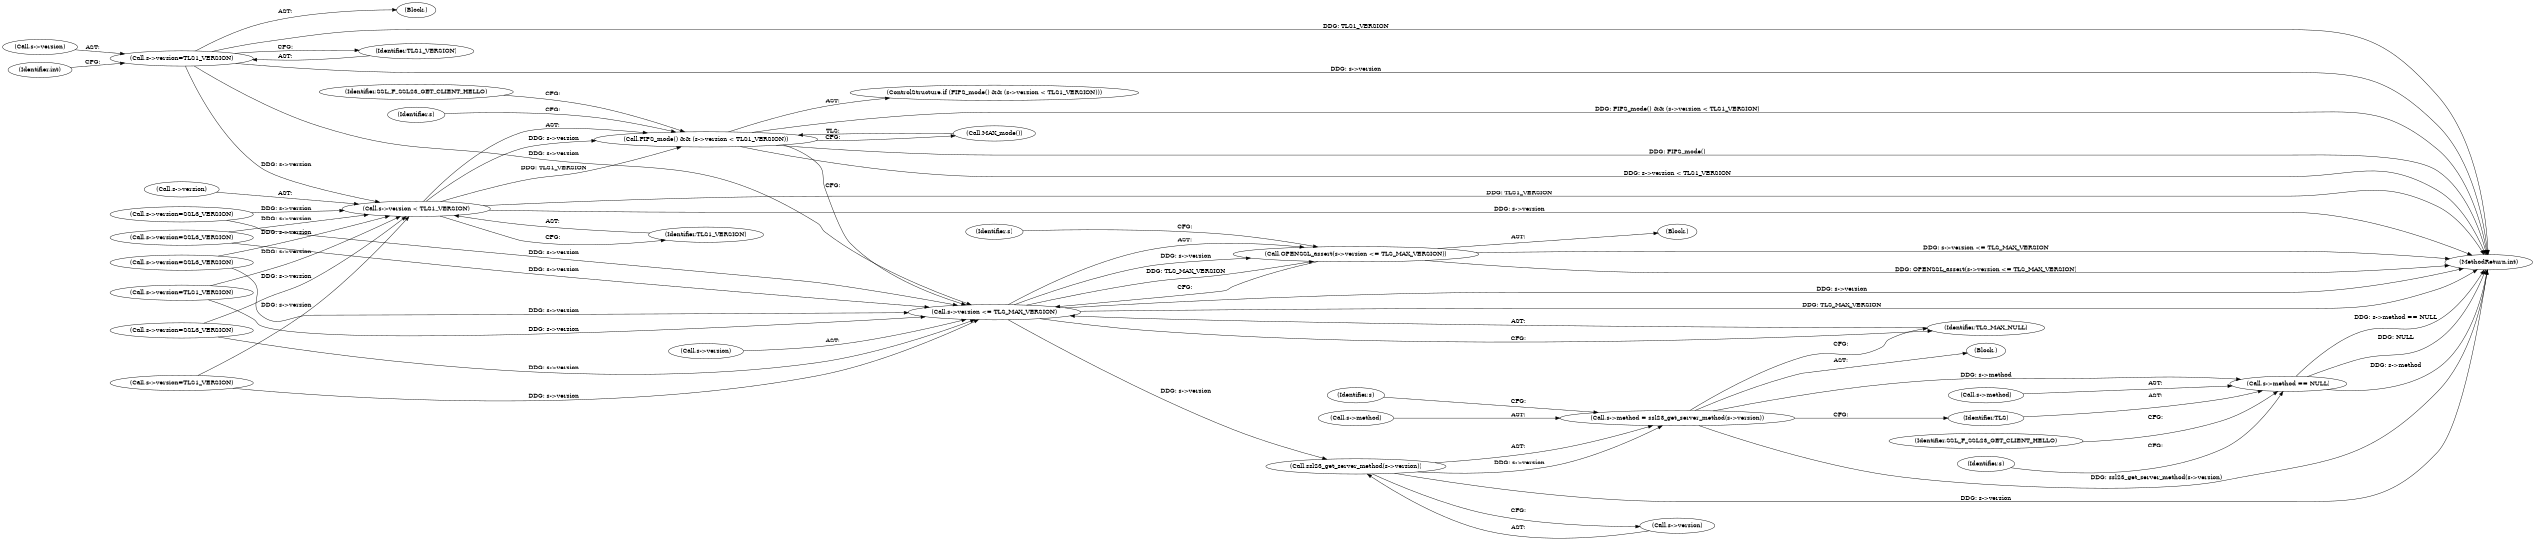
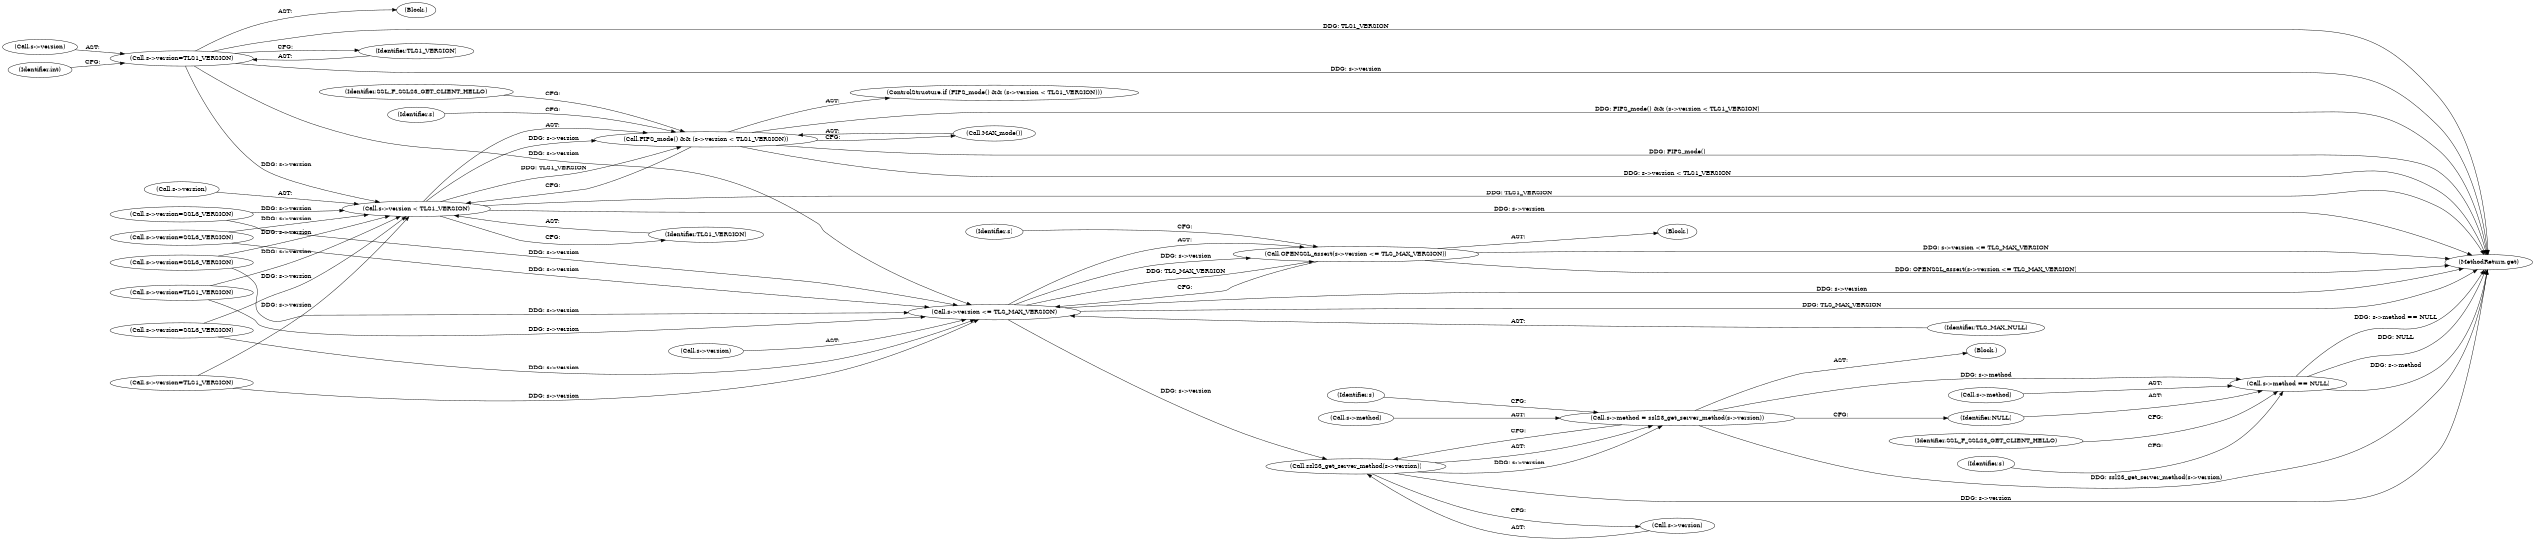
(834, 131) -> (834, 131)
(851, 244) -> (585, 189)
(2489, 262) -> (2489, 262)
(1483, 342) -> none
(1804, 357) -> (1509, 440)
(1986, 418) -> (1986, 418)
